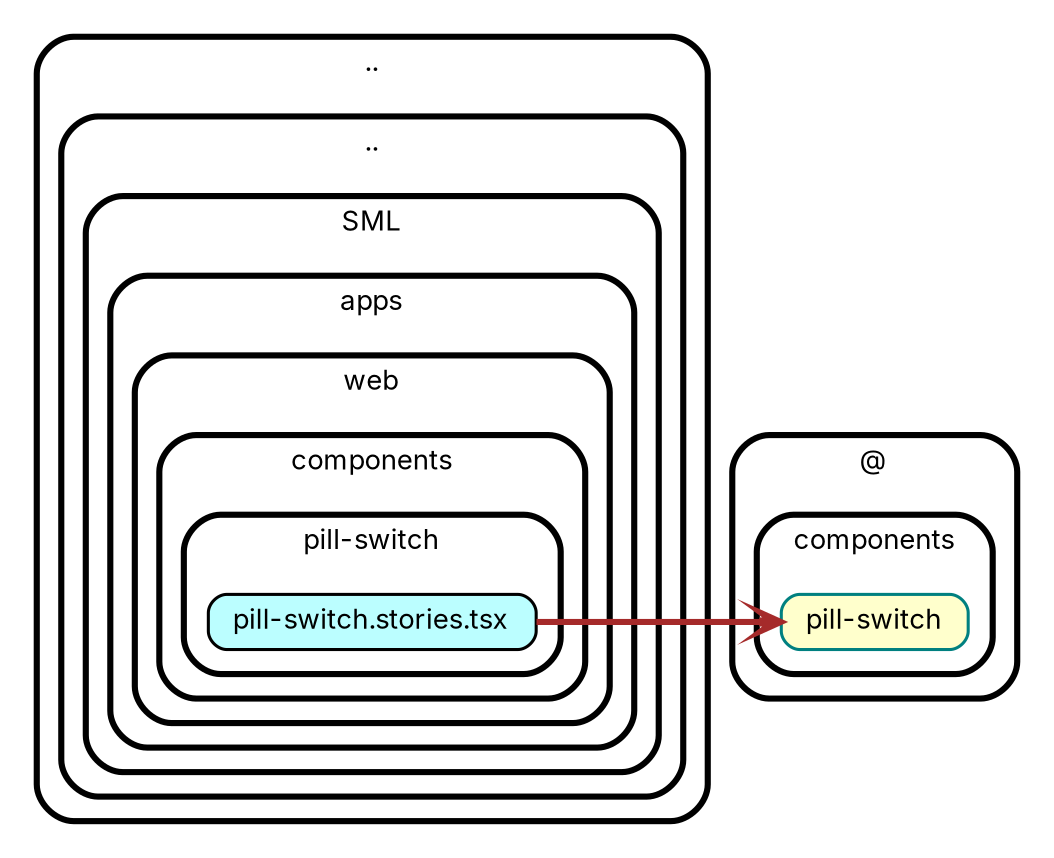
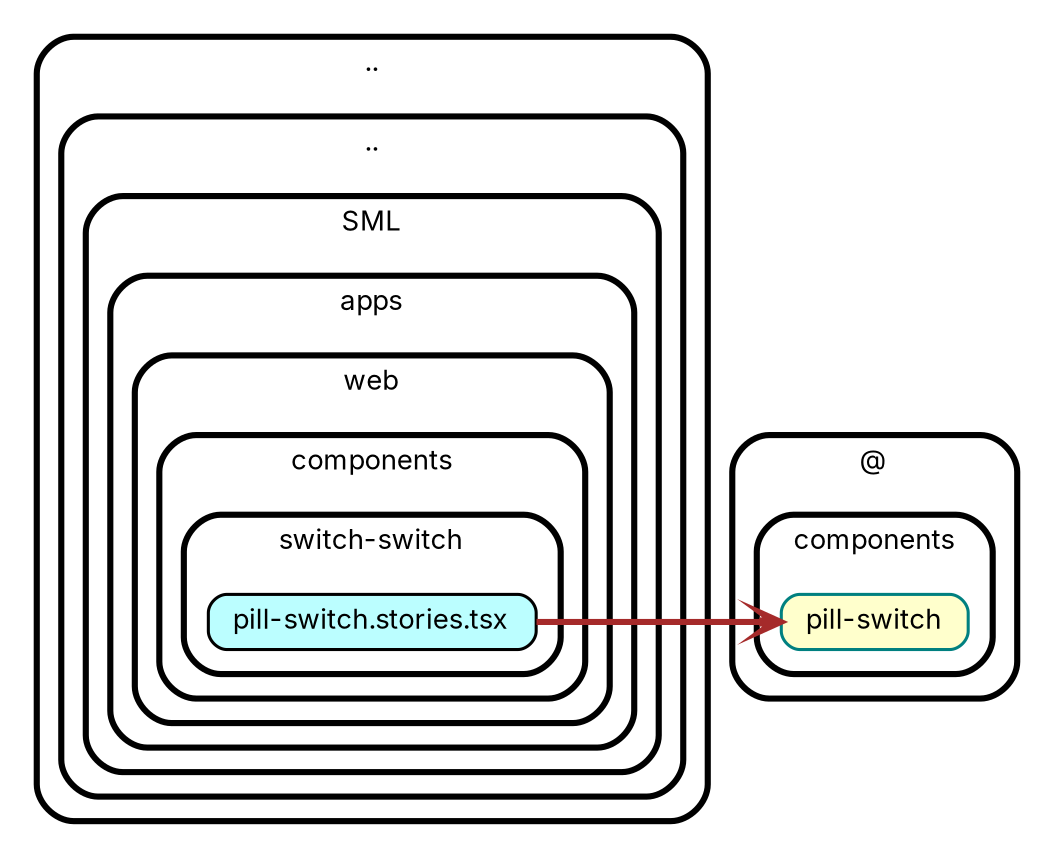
(372, 542) -> (372, 542)
